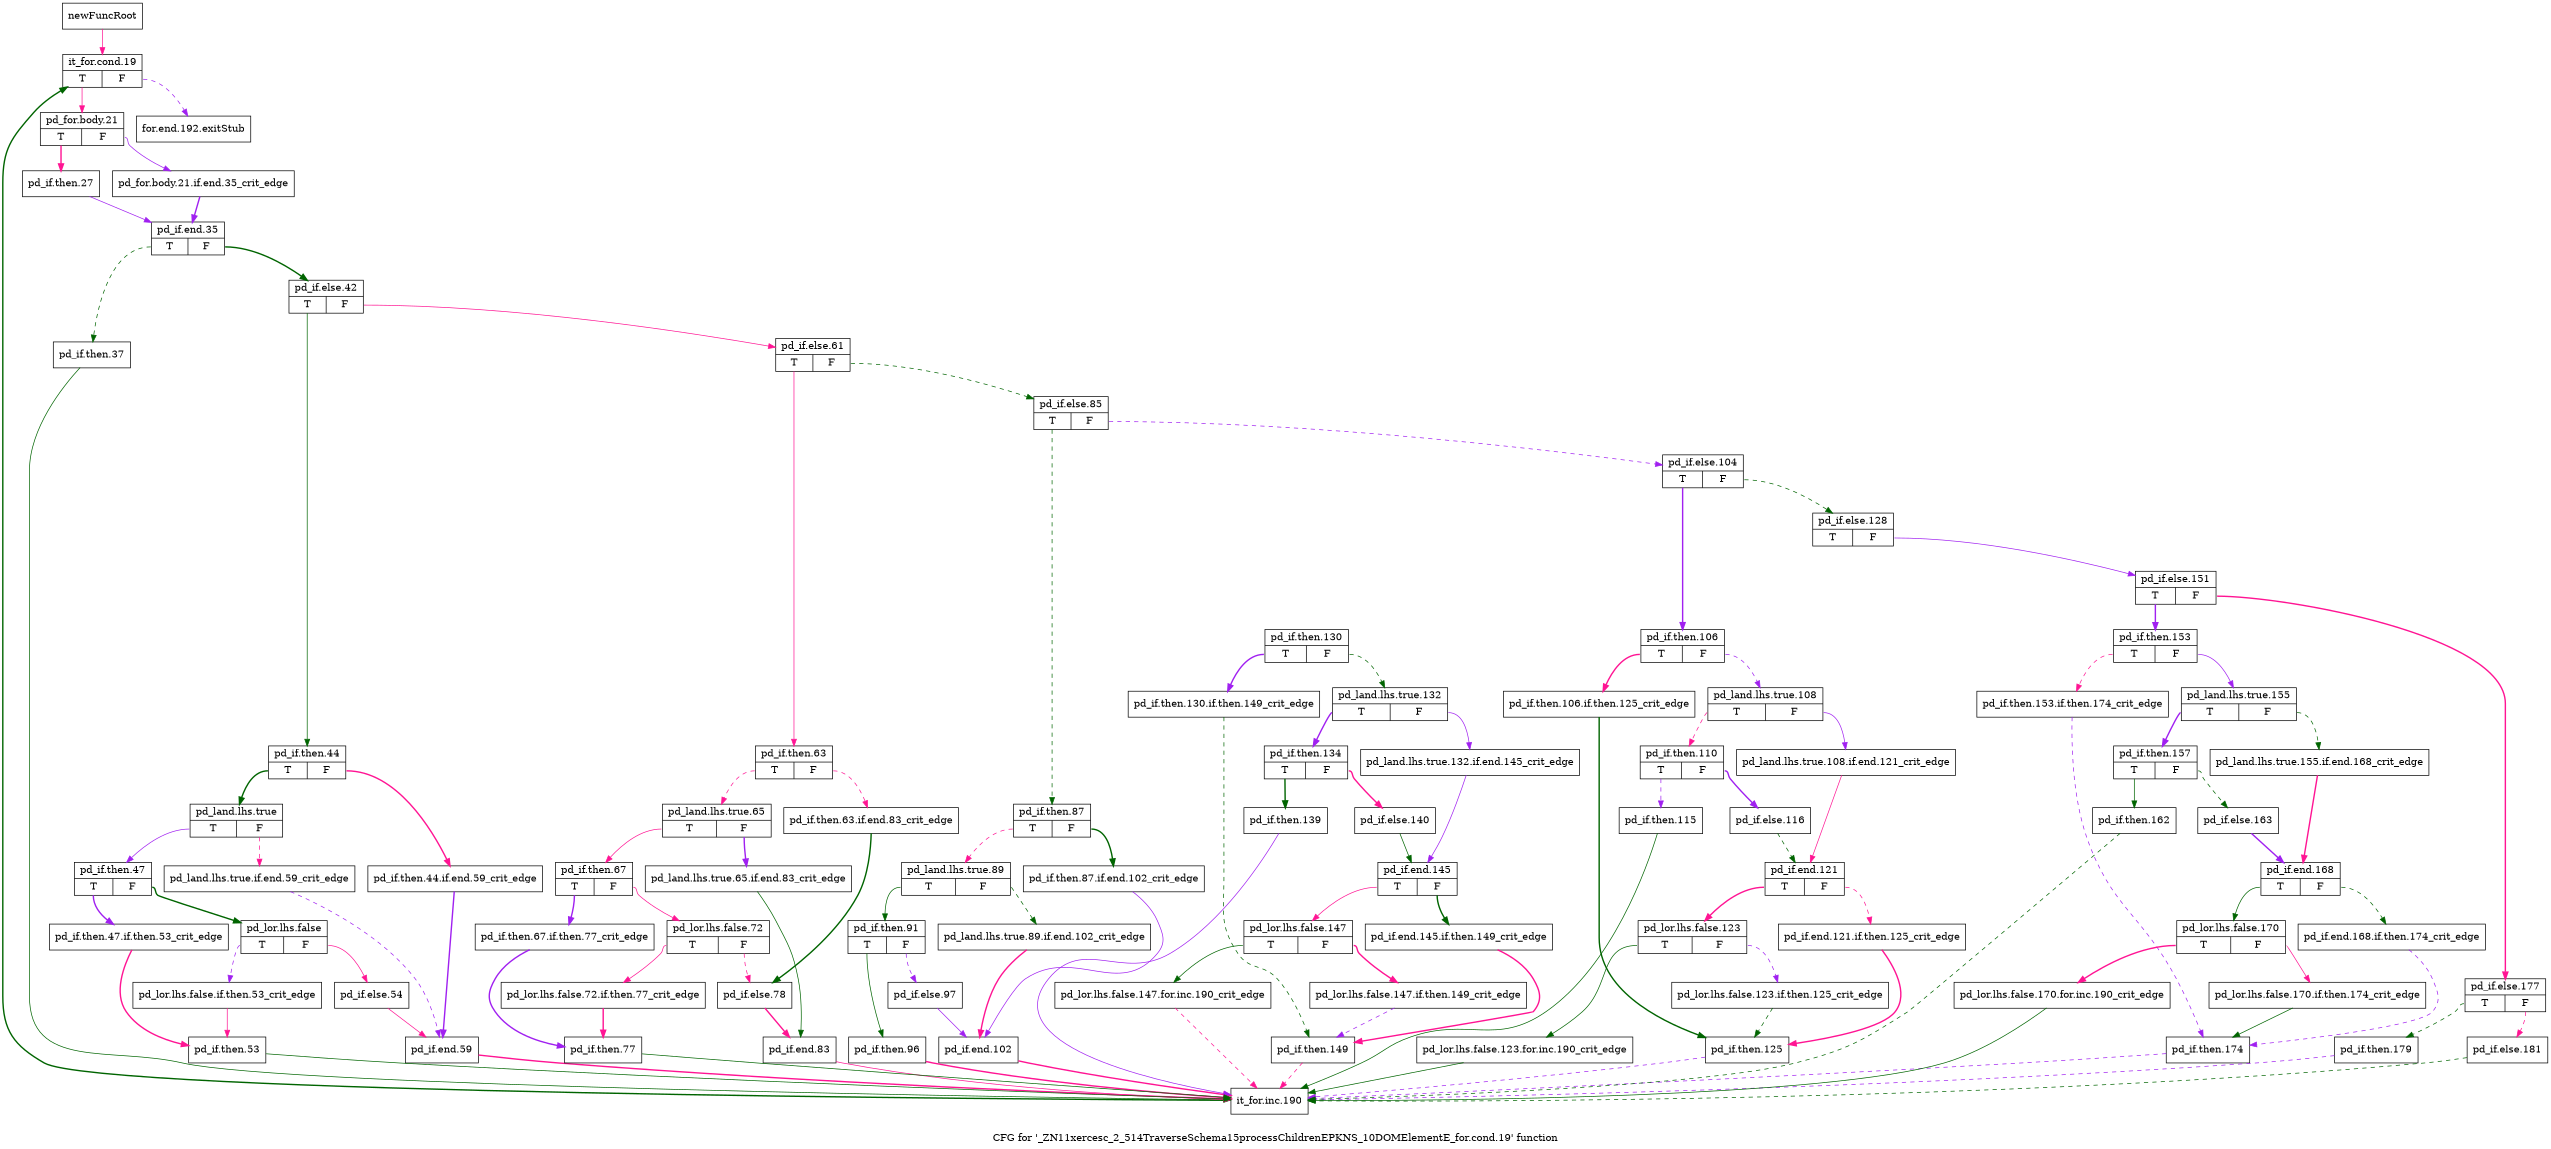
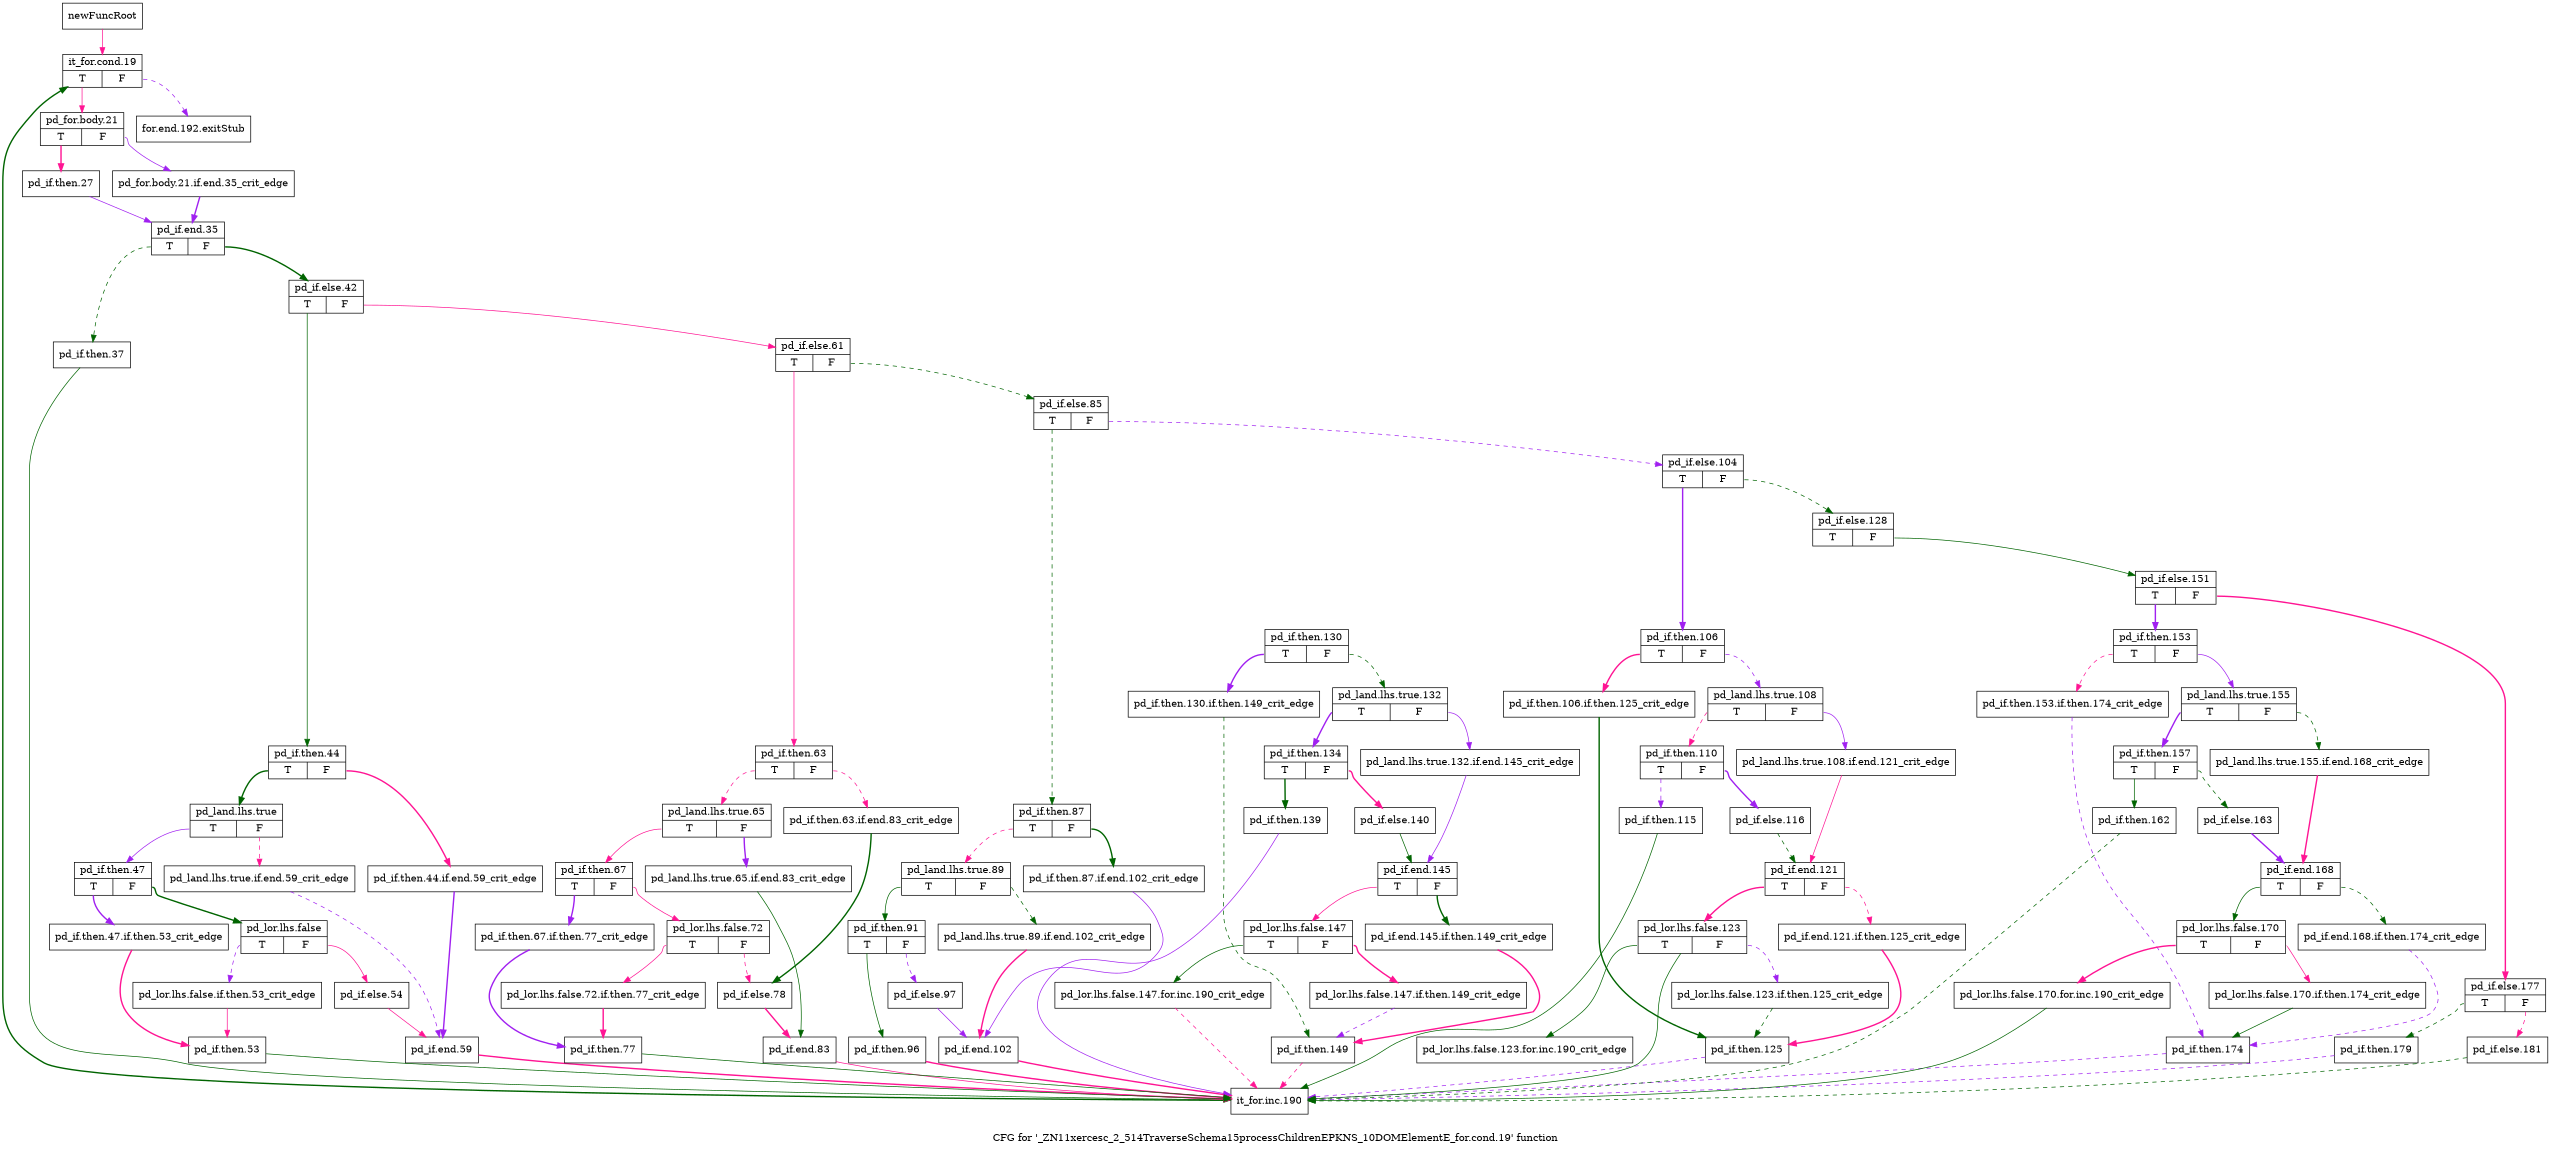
(2012, 549) -> (2012, 549)
(1389, 1077) -> (1538, 1083)
